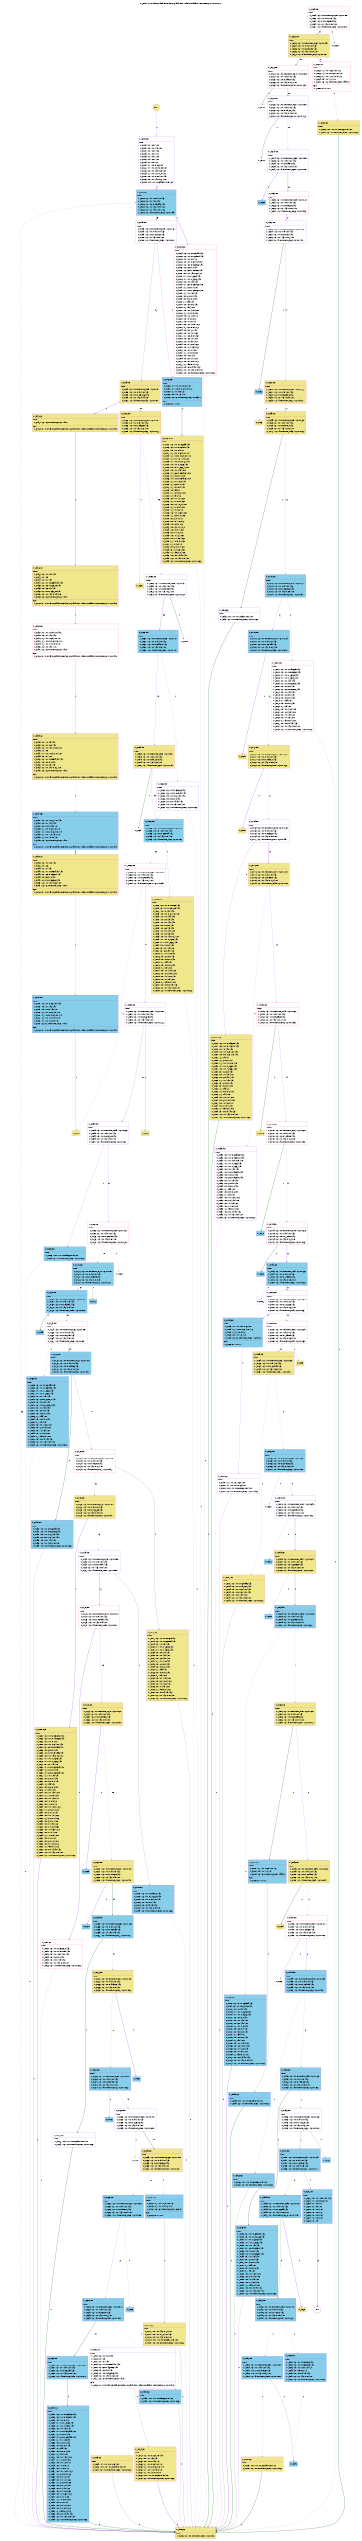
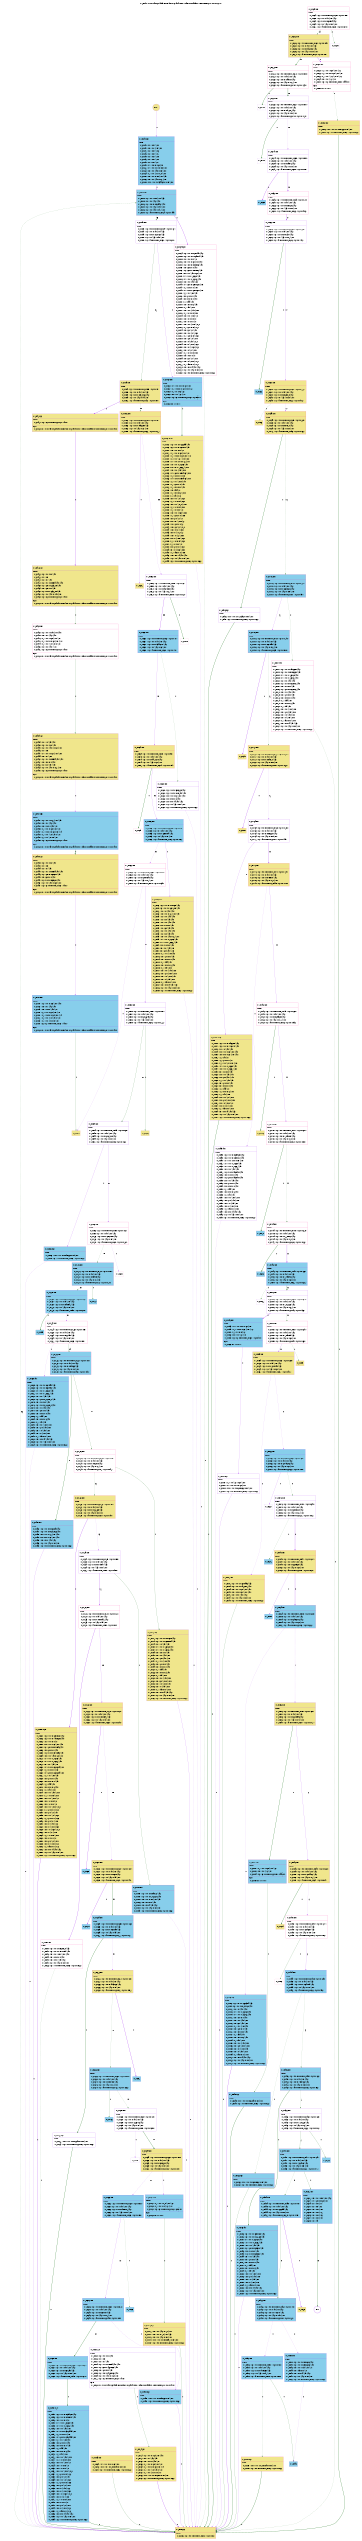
(156, 161) -> (156, 161)
